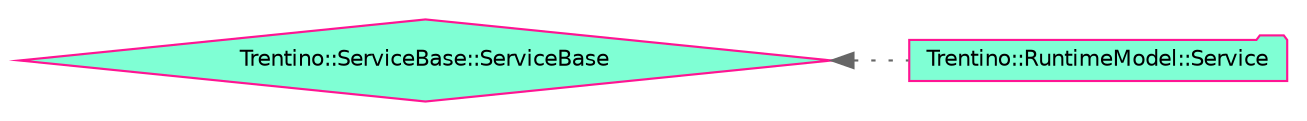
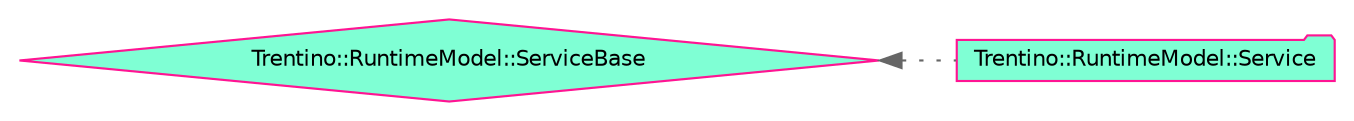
(425, 60) -> (449, 60)
